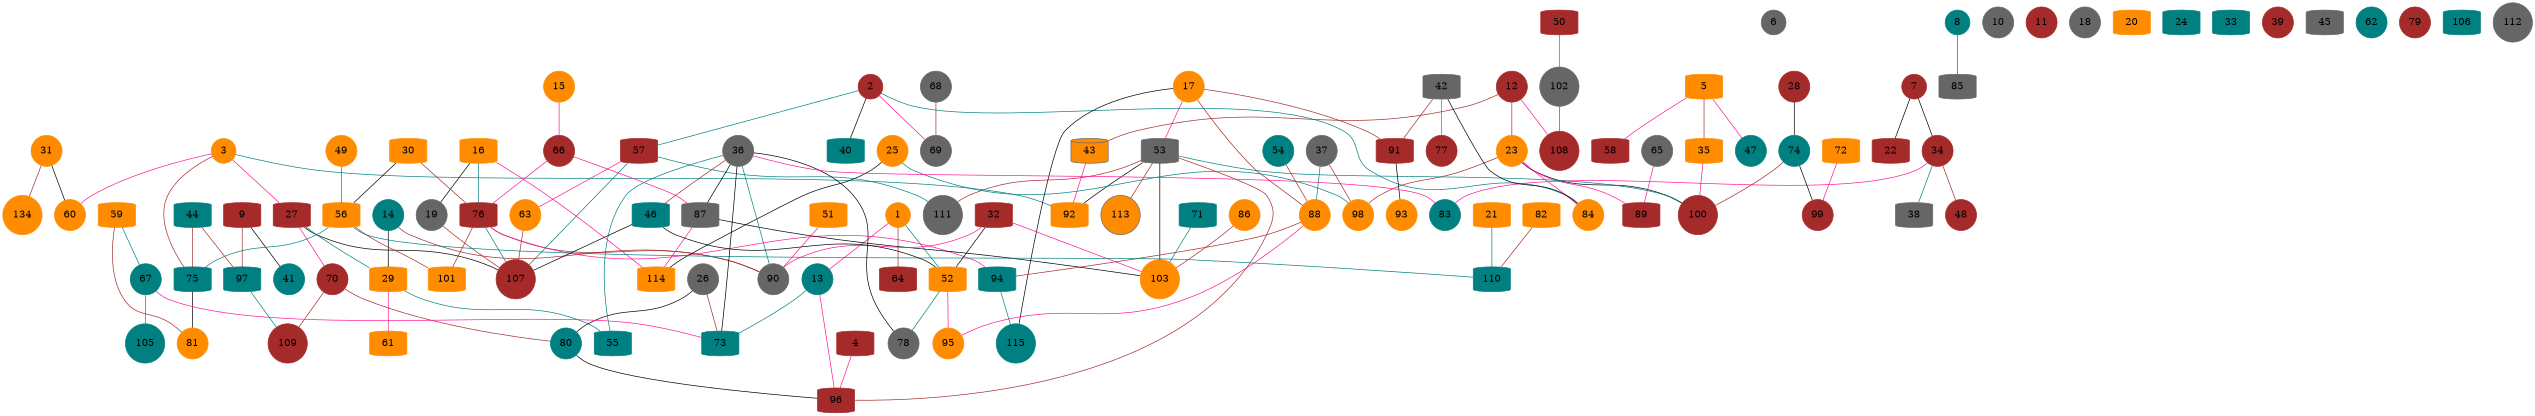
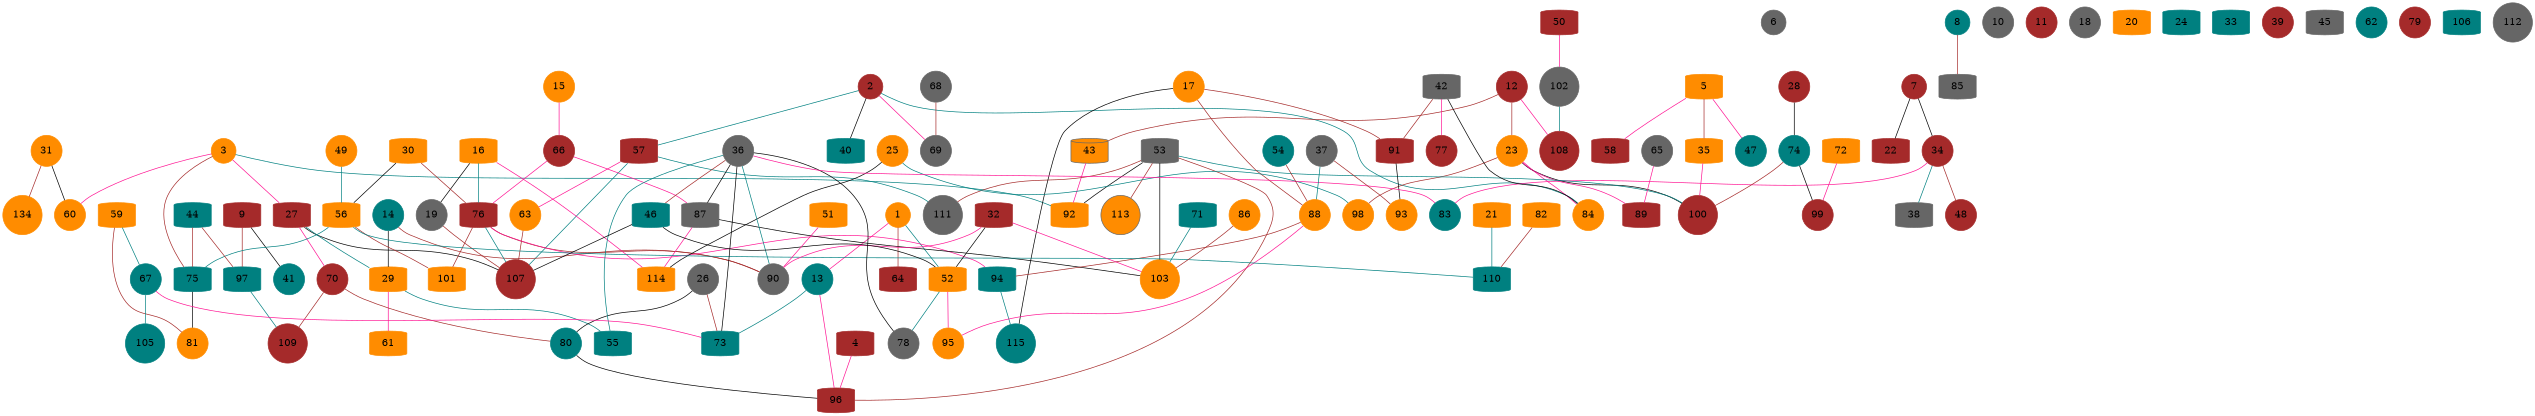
(1174, 119) -> none
(1338, 179) -> (1361, 181)
